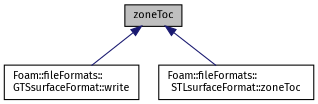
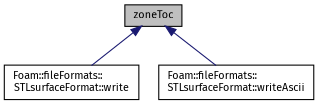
(72, 82) -> (72, 82)
(236, 82) -> (236, 82)
